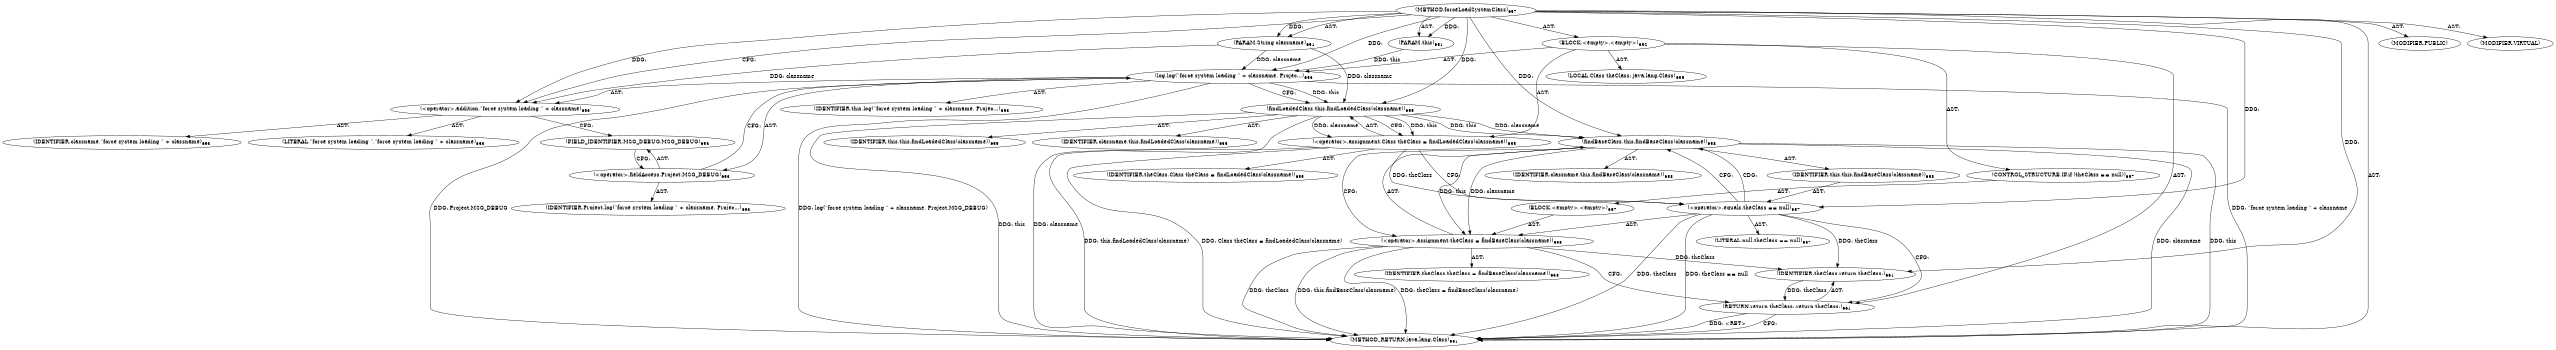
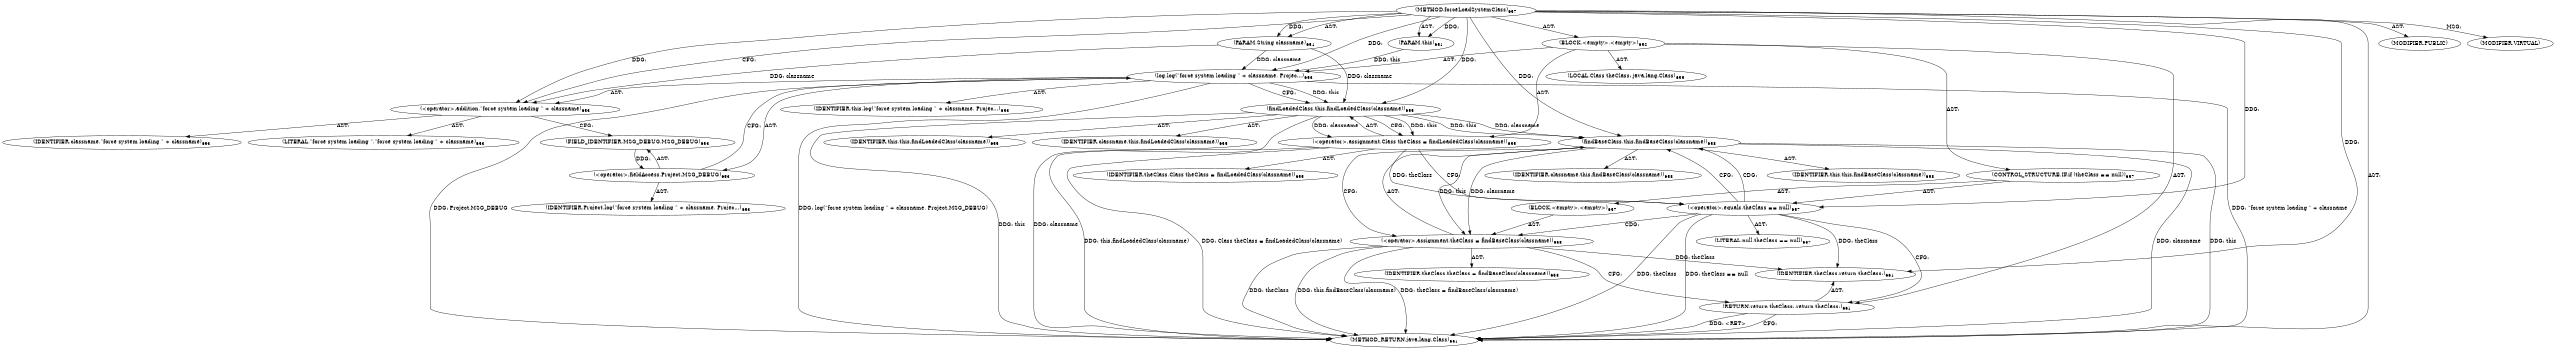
(2455, 27) -> (2455, 27)
(644, 159) -> (644, 159)
(1805, 192) -> (1904, 192)
(1633, 225) -> (1633, 225)
(1791, 285) -> none
